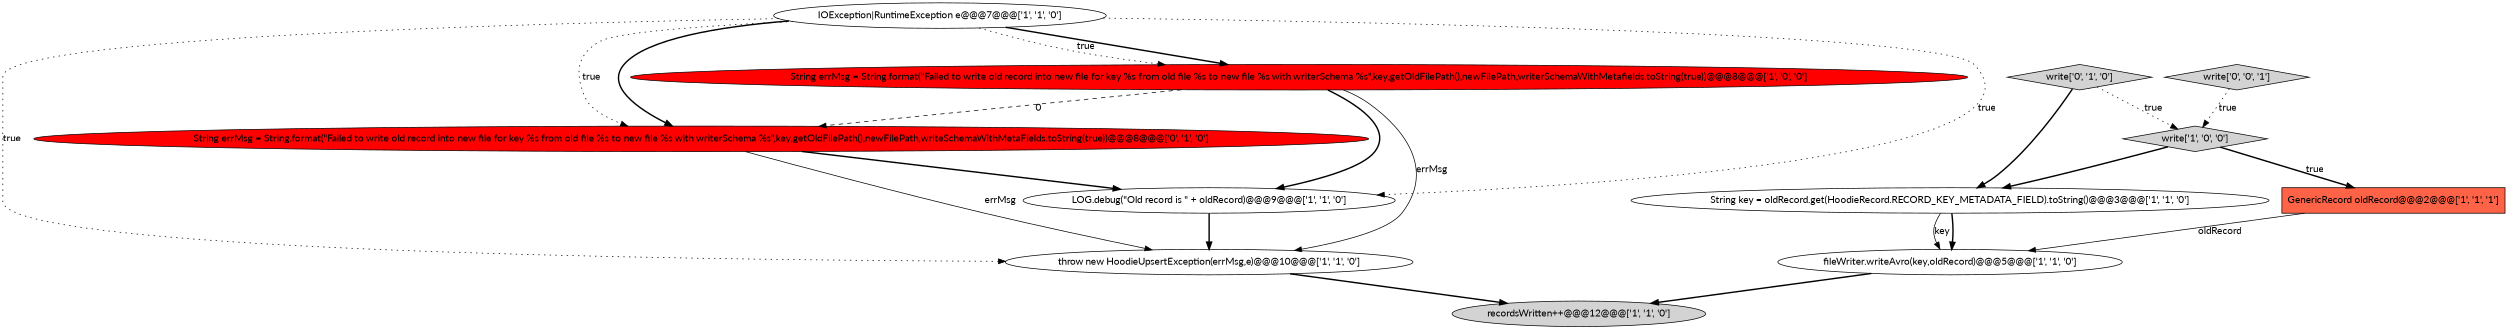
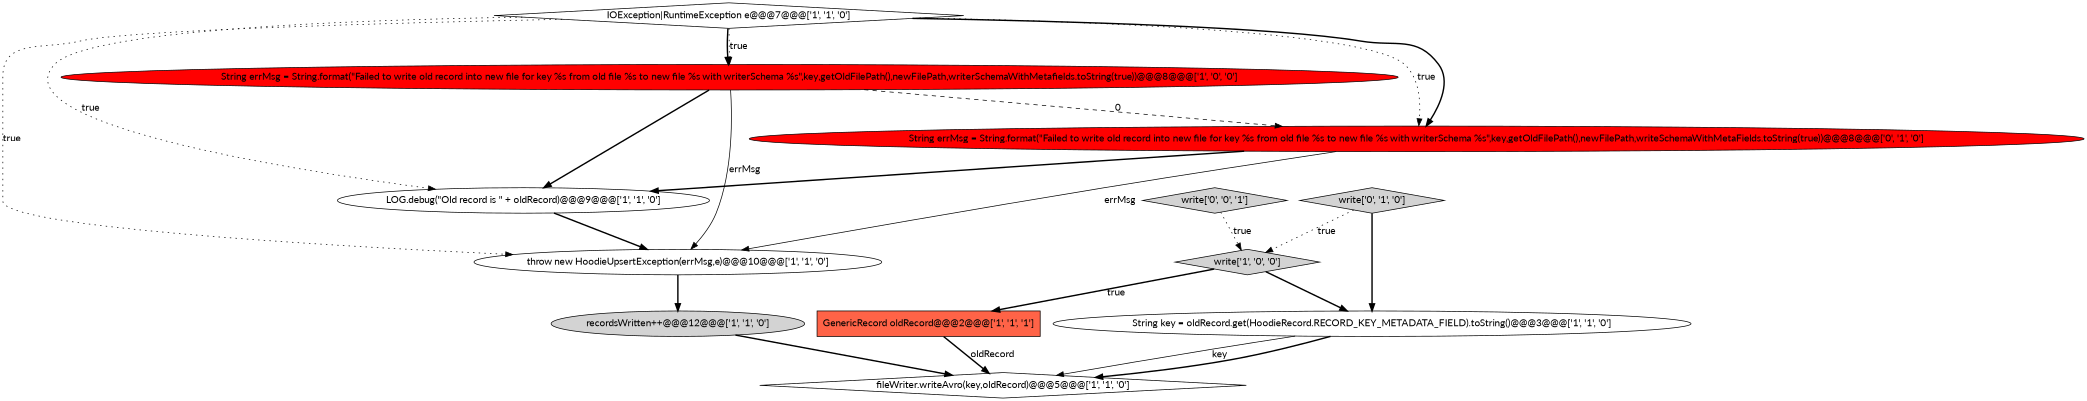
(940, 16) -> (729, 16)
(2170, 232) -> (963, 353)
(1950, 262) -> (1003, 385)
(1765, 288) -> (840, 354)
